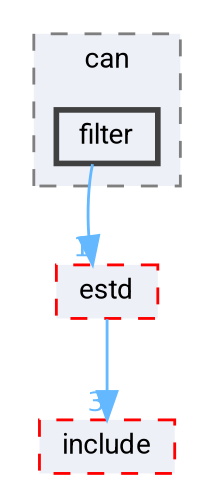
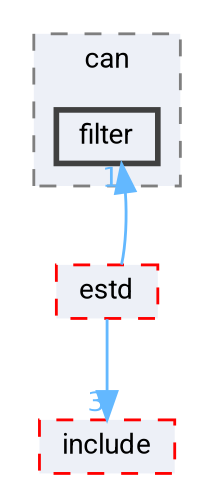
(88, 204) -> (126, 229)
